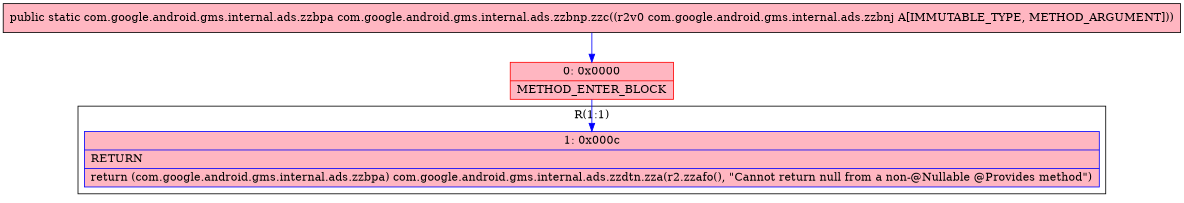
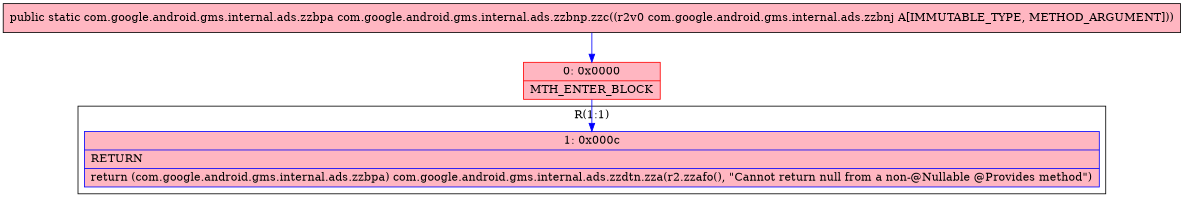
(592, 90) -> (592, 90)
